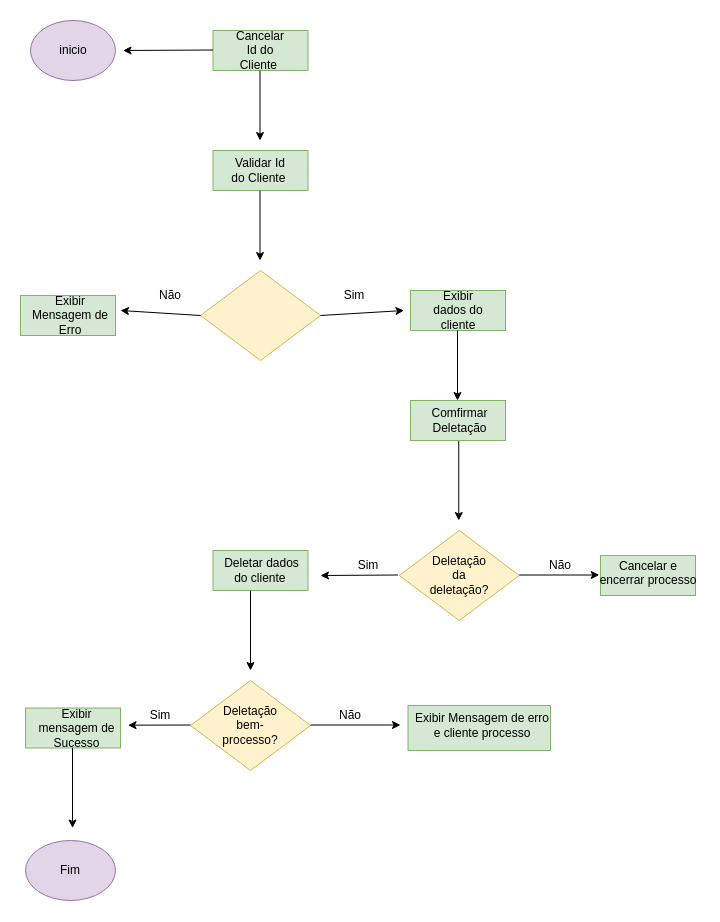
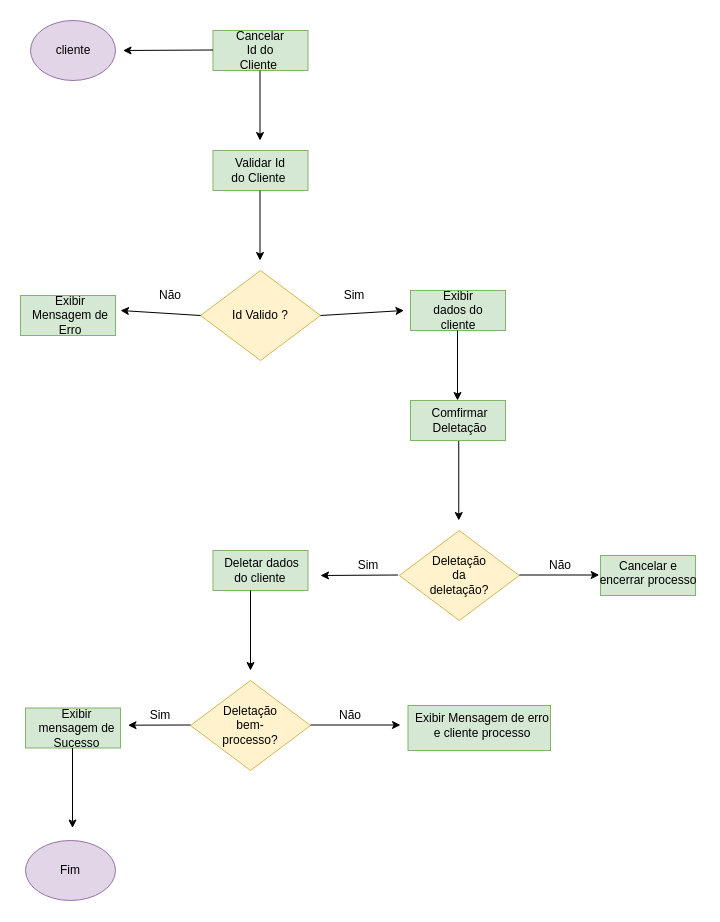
(74, 51) -> (74, 51)
none -> (261, 316)
